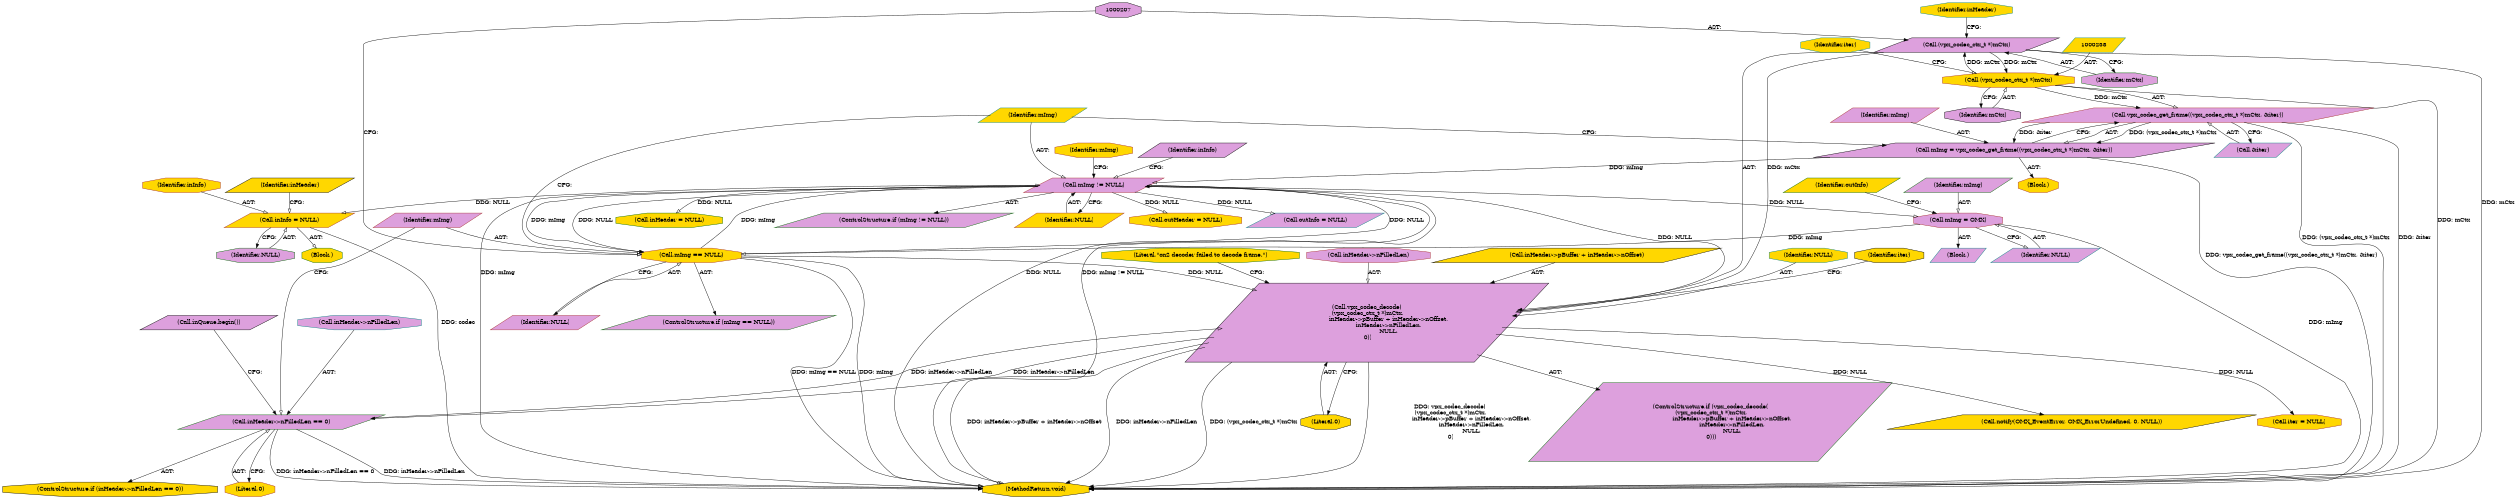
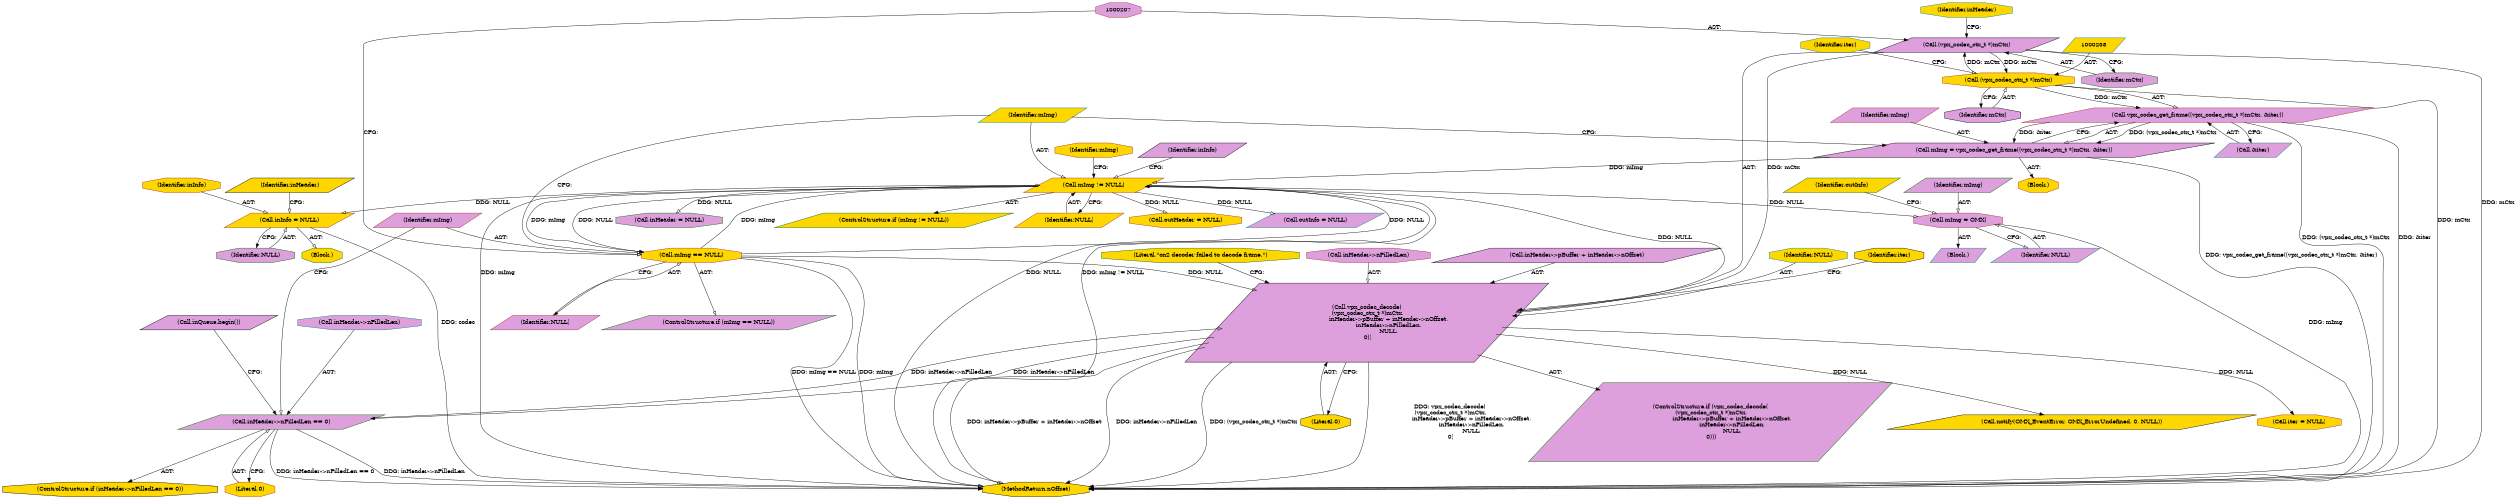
(1118, 10) -> (1118, 10)
(2225, 135) -> (2225, 135)
(1094, 185) -> (1094, 185)
(1899, 202) -> (1899, 202)
(669, 220) -> (669, 220)
(894, 220) -> (894, 220)
(1333, 247) -> none
(1577, 255) -> (1577, 255)
(704, 287) -> (704, 287)
(1036, 489) -> (1036, 489)
